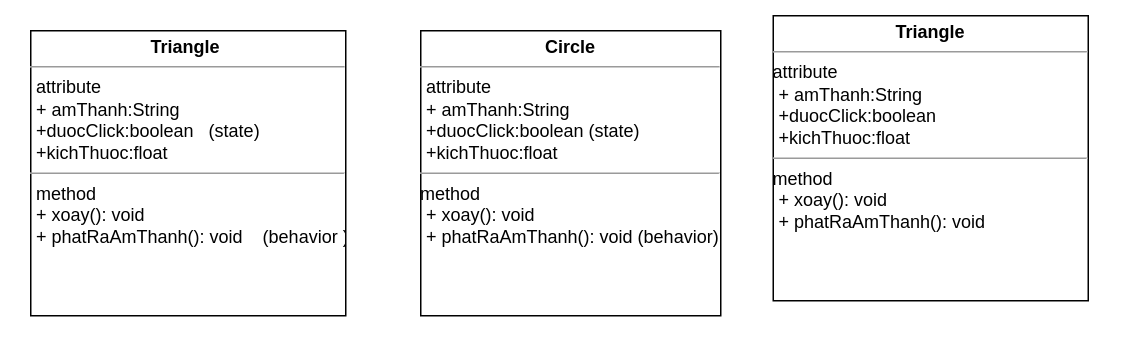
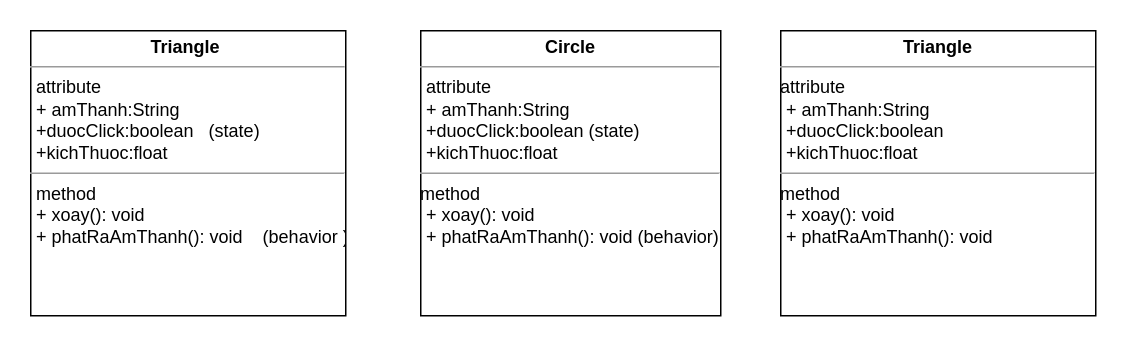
(931, 158) -> (938, 173)
